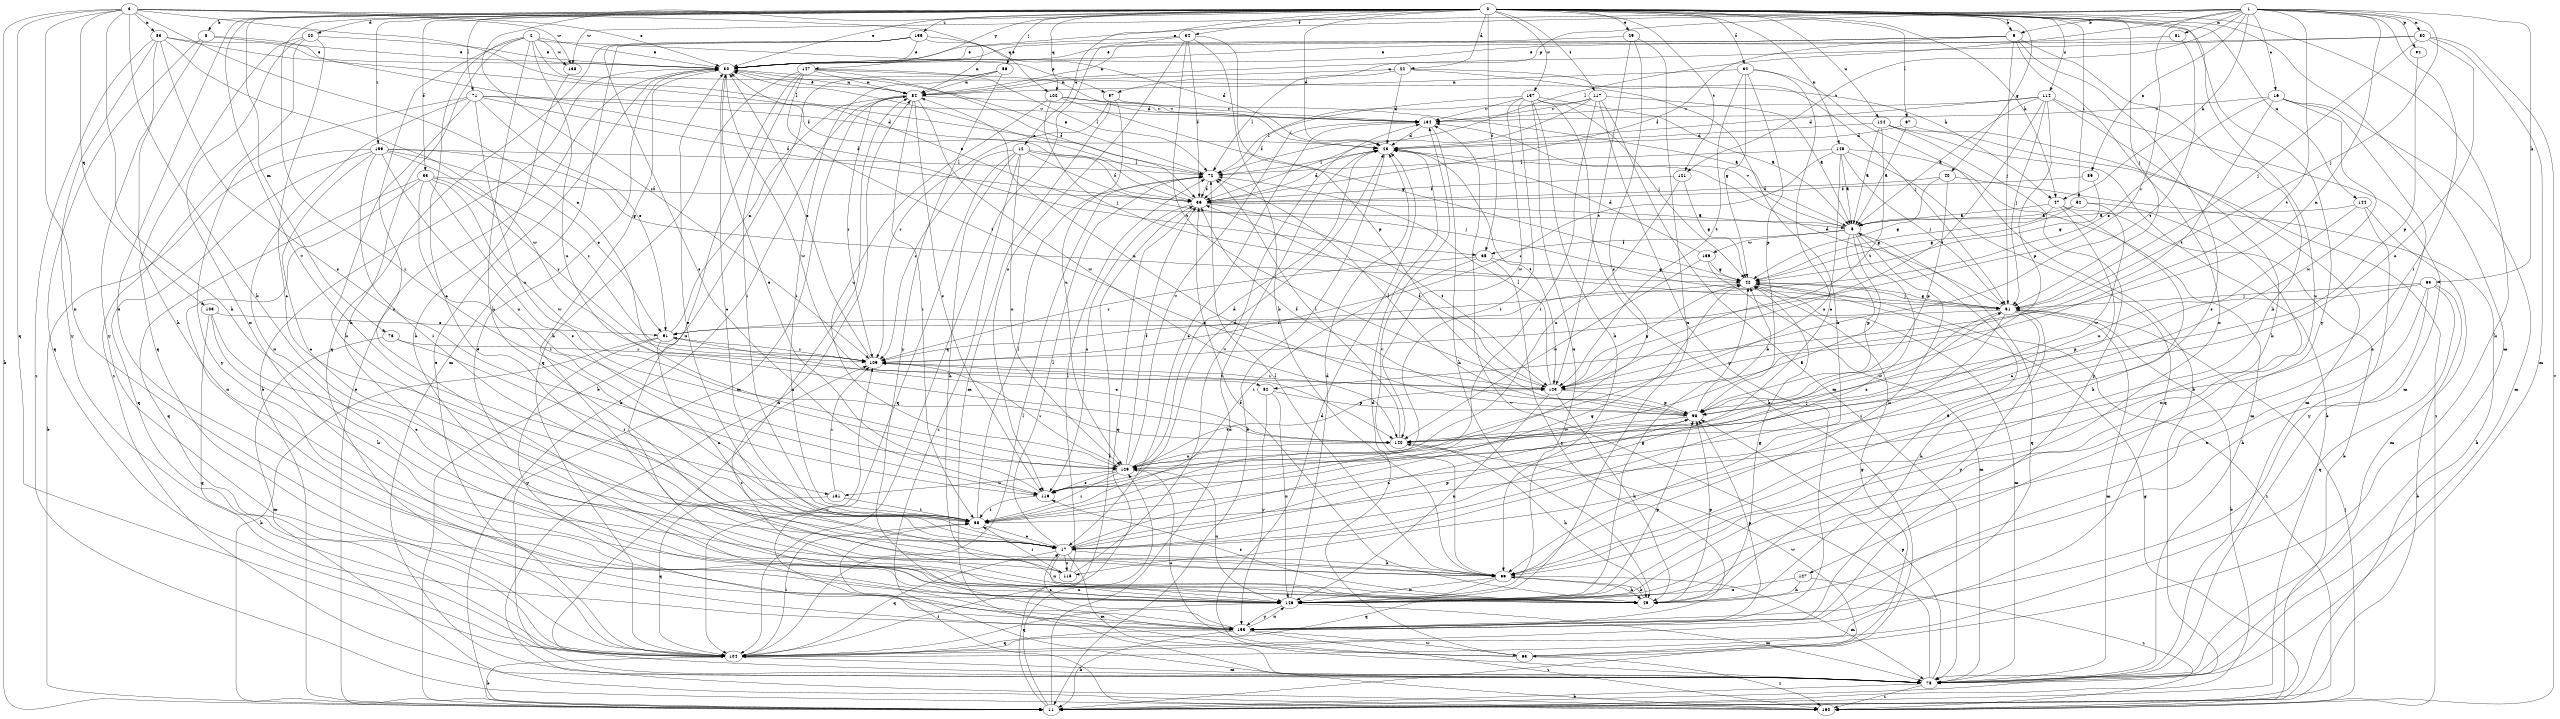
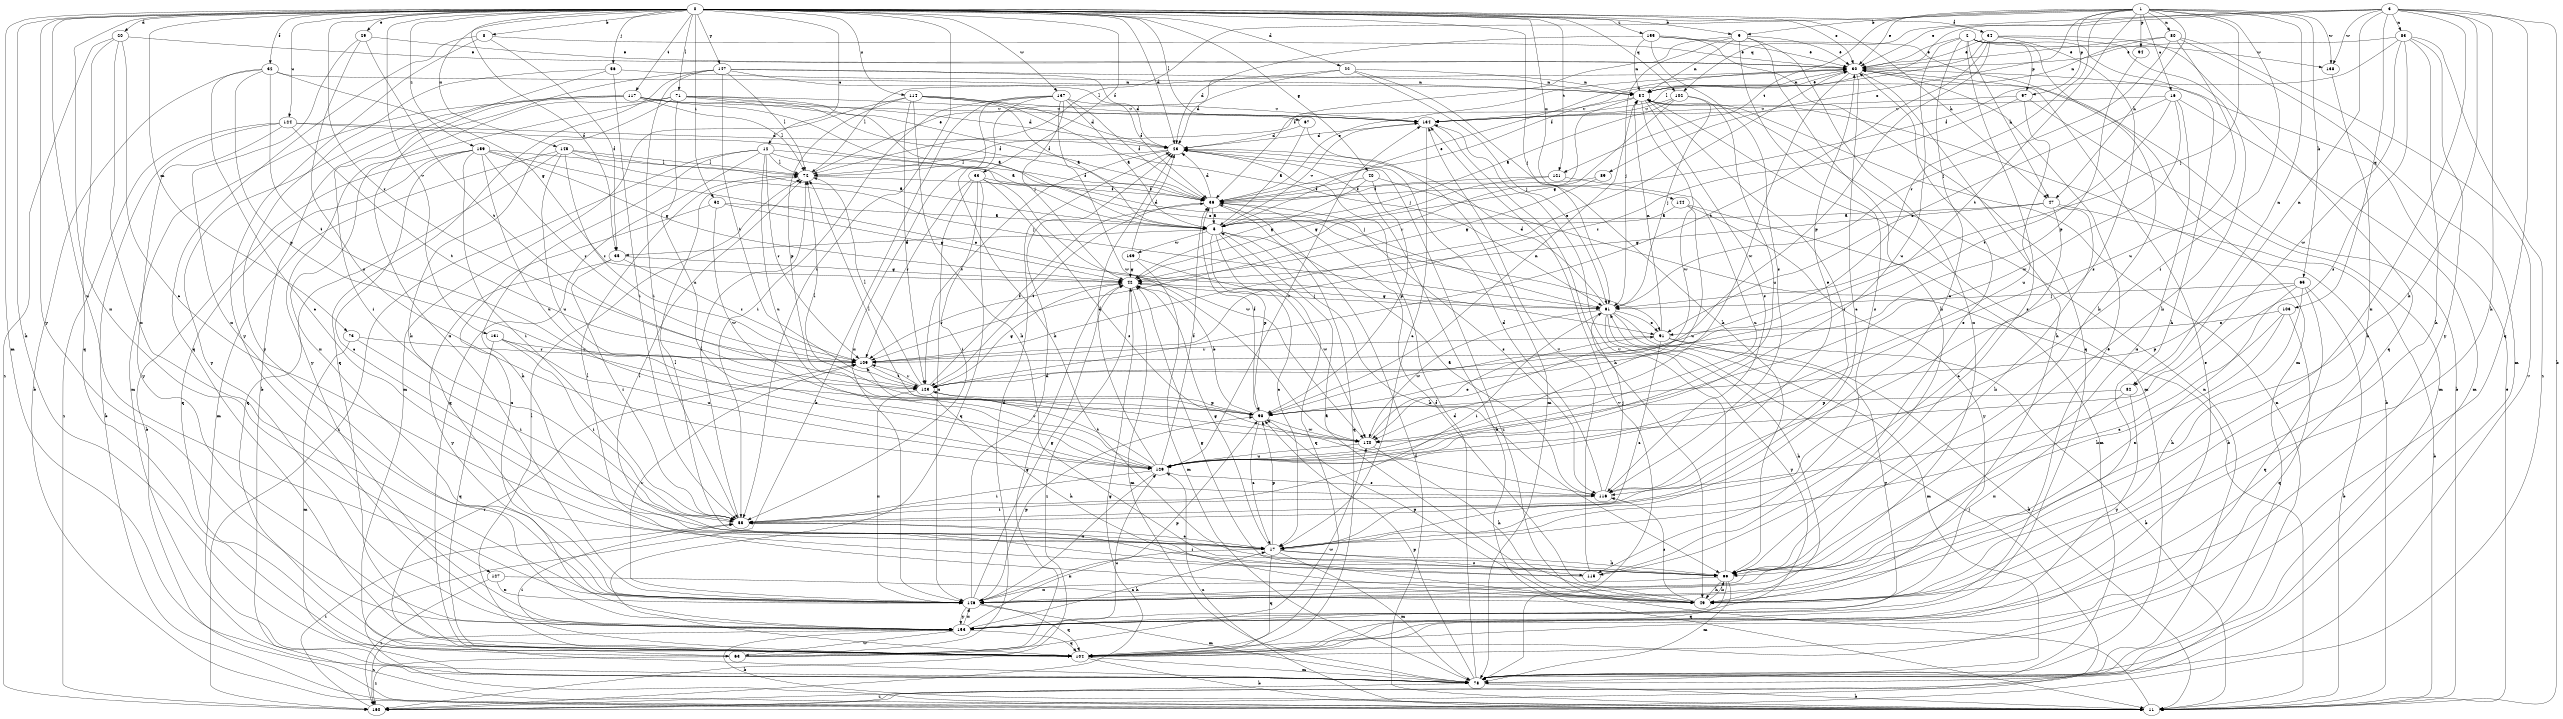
(2178, 36) -> none
(1231, 430) -> (1504, 430)
(969, 484) -> (820, 426)
